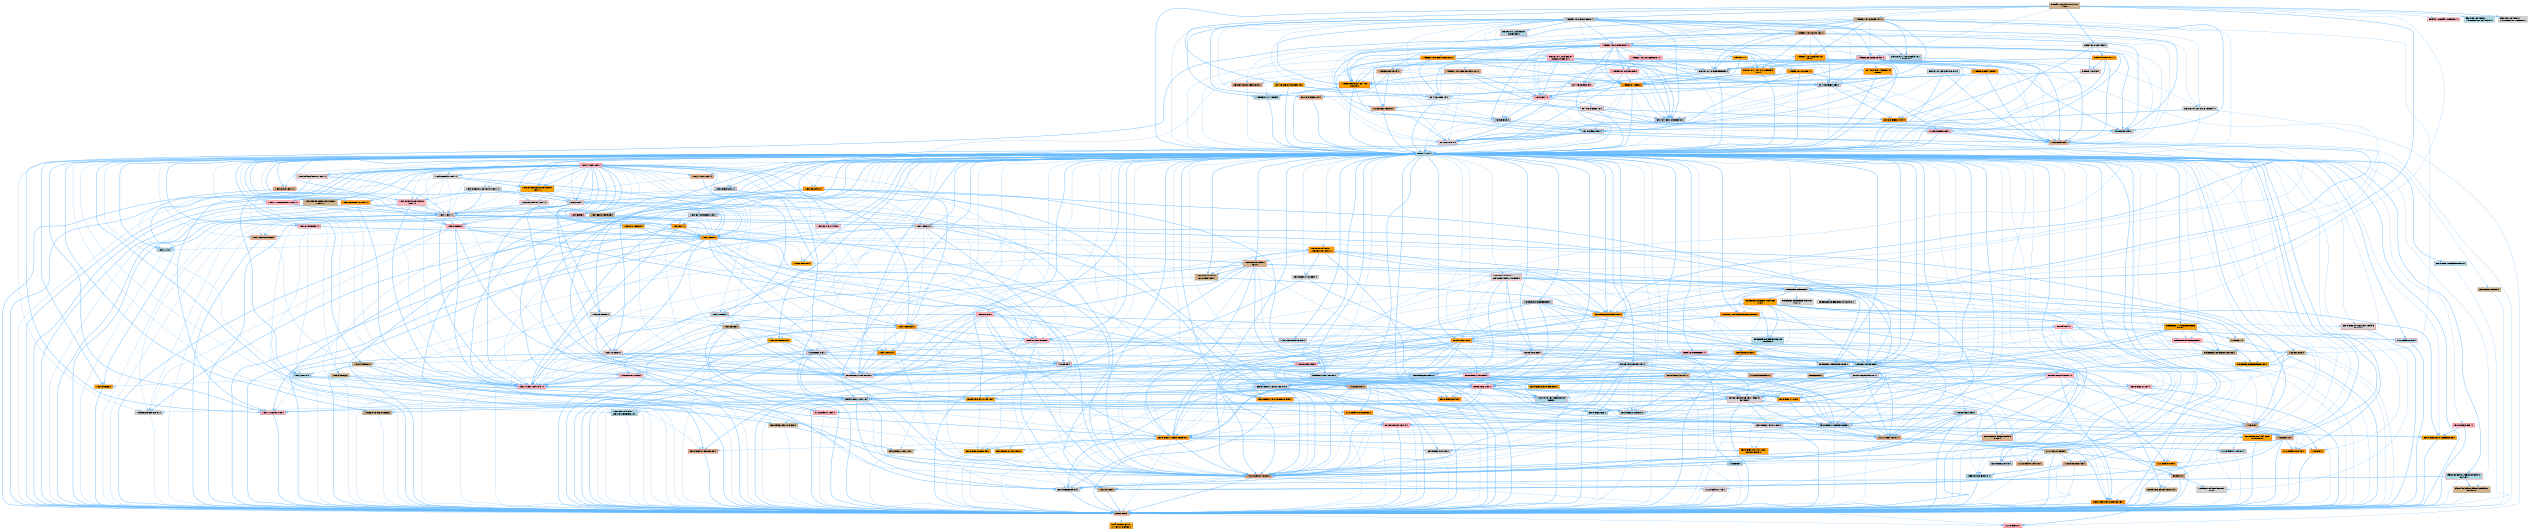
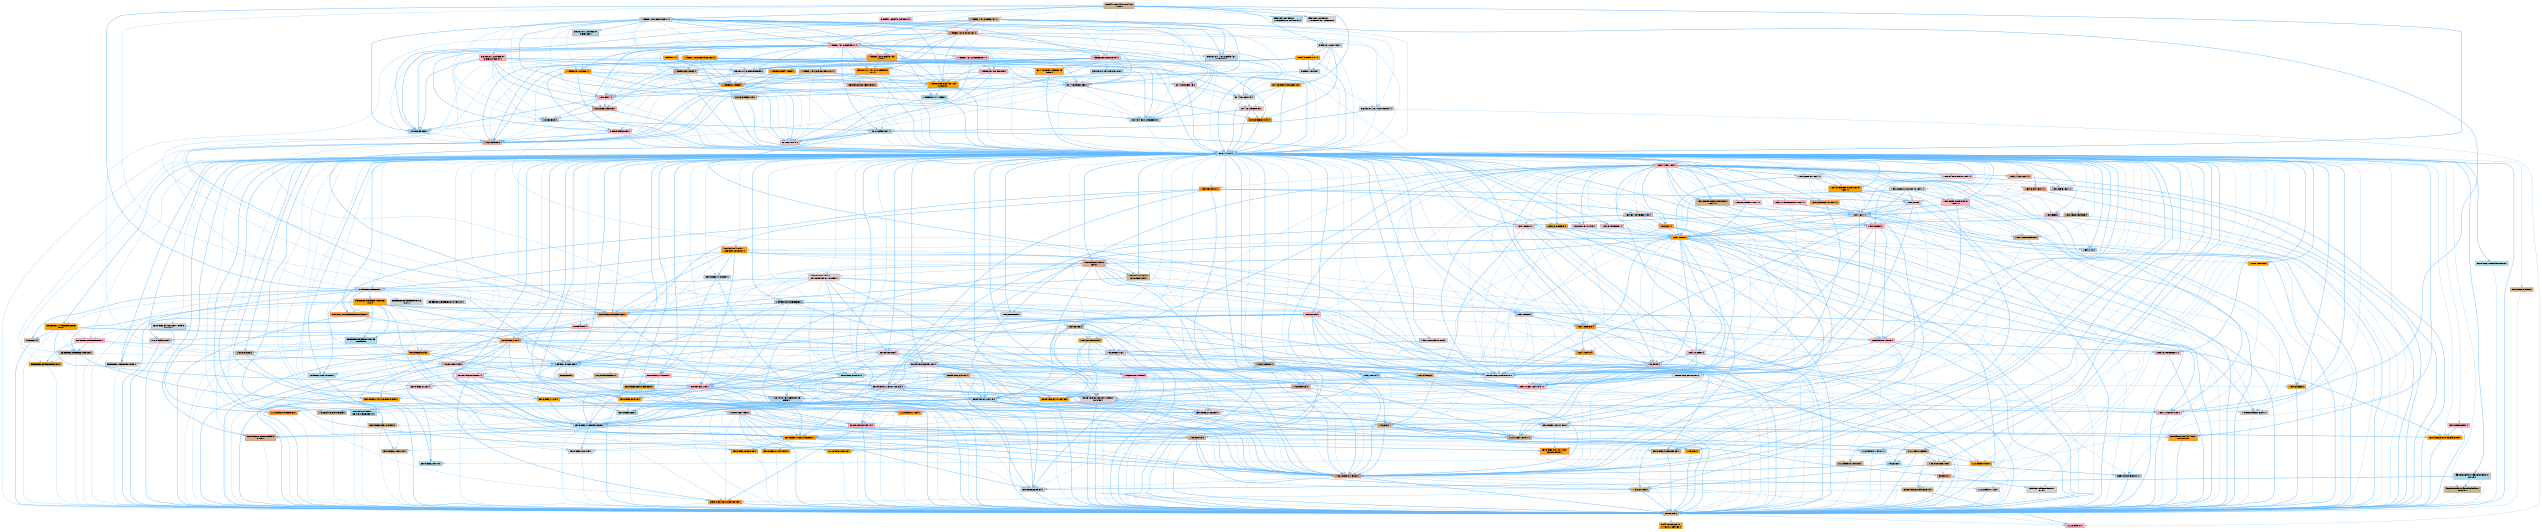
(1528, 50) -> (985, 50)
(1920, 387) -> (546, 411)
(825, 413) -> (910, 413)
